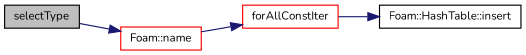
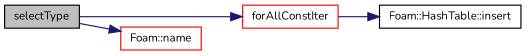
(216, 29) -> (155, 17)
